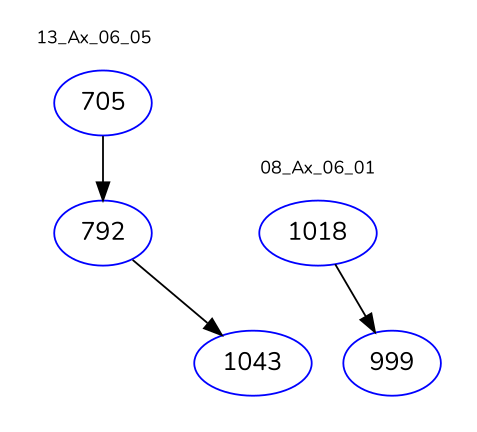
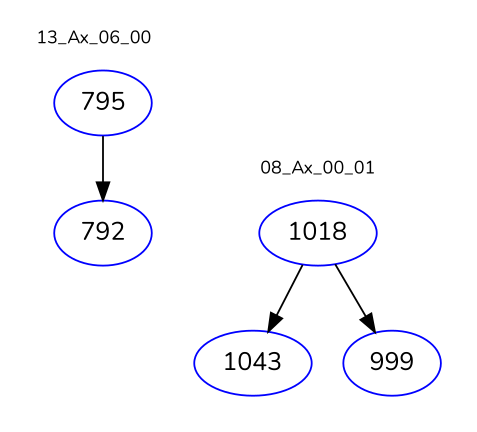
(94, 39) -> (94, 39)
(103, 103) -> (103, 103)
(318, 169) -> (318, 169)
(170, 291) -> (290, 290)
